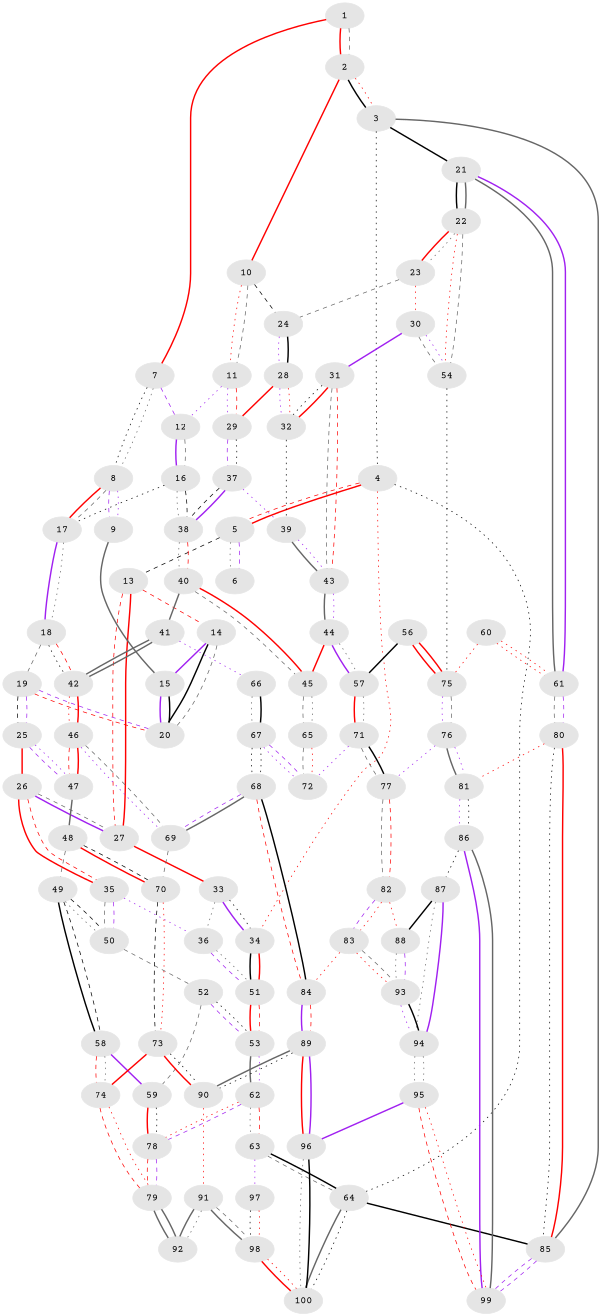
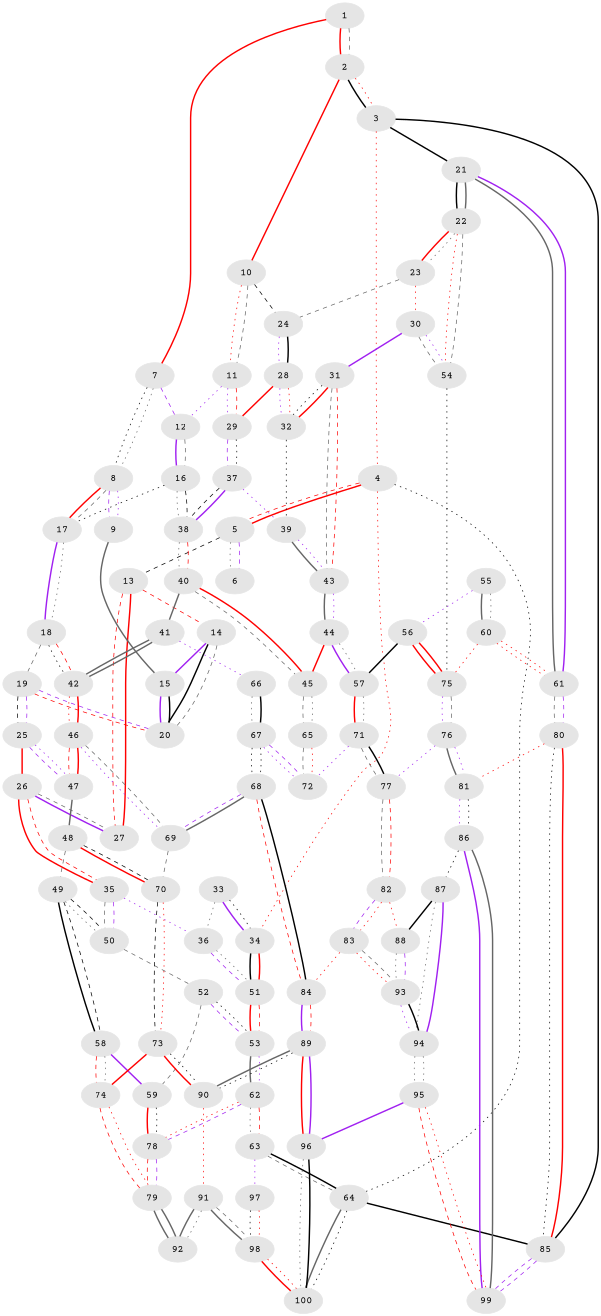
(376, 298) -> (376, 298)
none -> (486, 581)
(598, 611) -> (598, 611)
(171, 865) -> none
